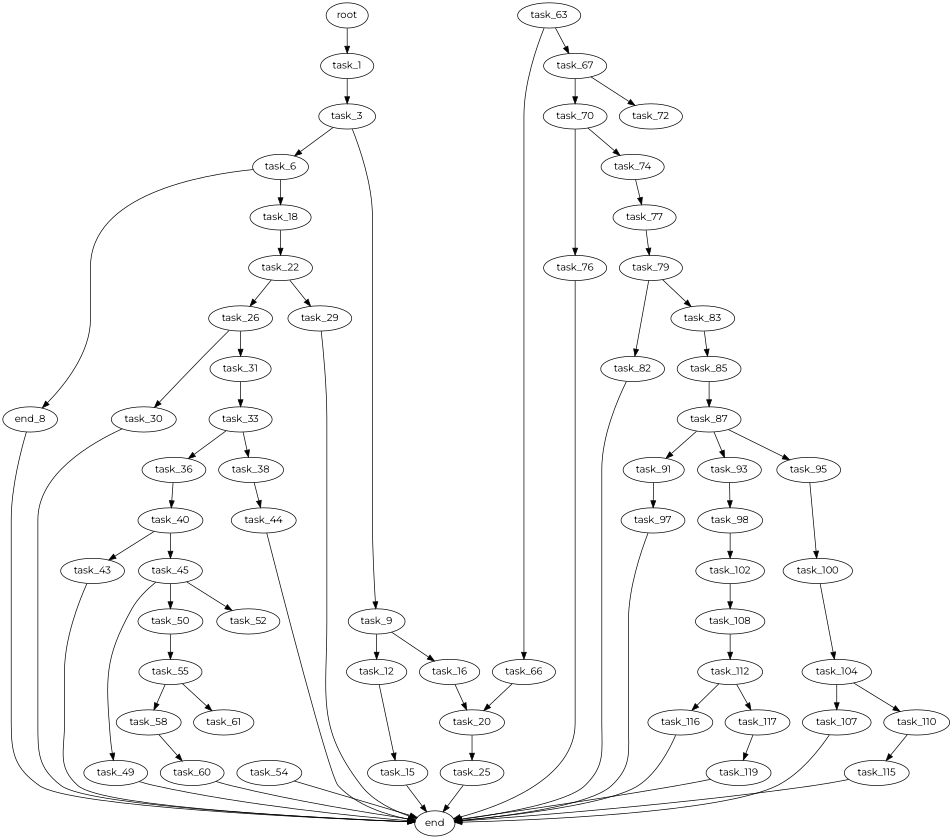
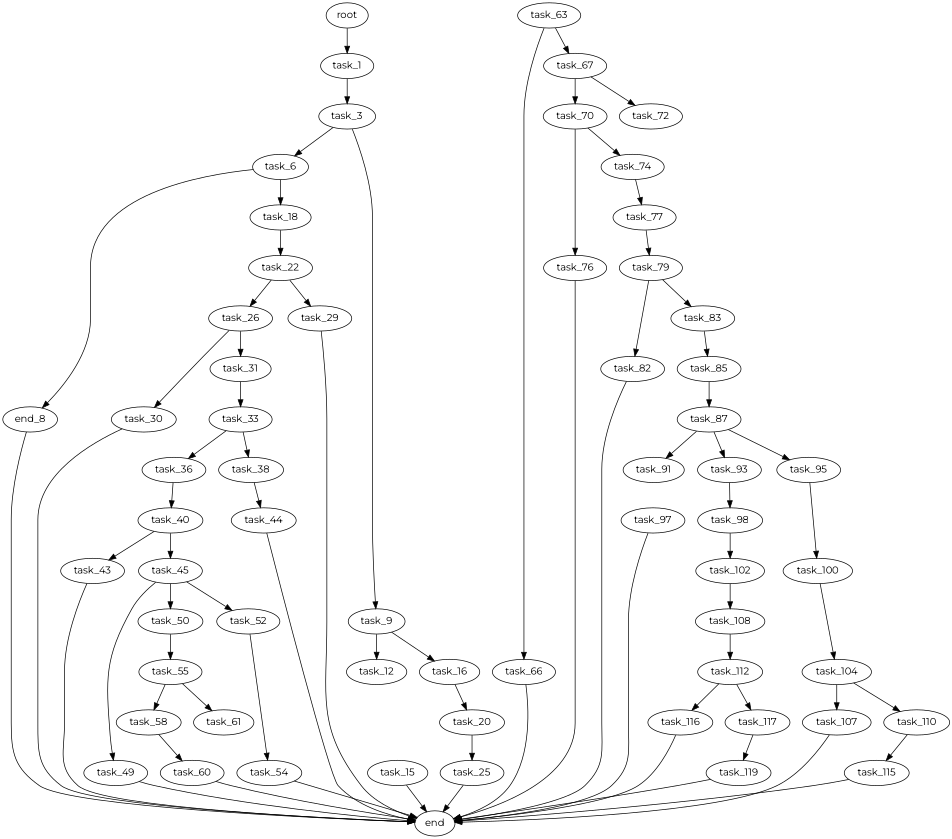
(653, 492) -> none
none -> (258, 694)
(501, 695) -> (520, 766)
(386, 719) -> none
